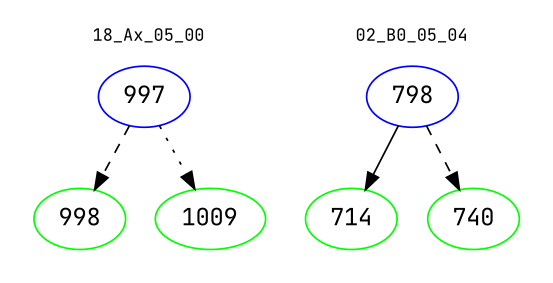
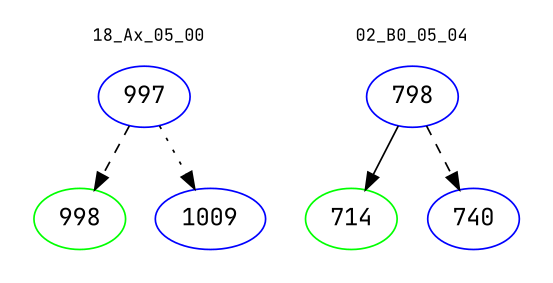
(210, 219) -> (210, 219)
(474, 219) -> (474, 219)
